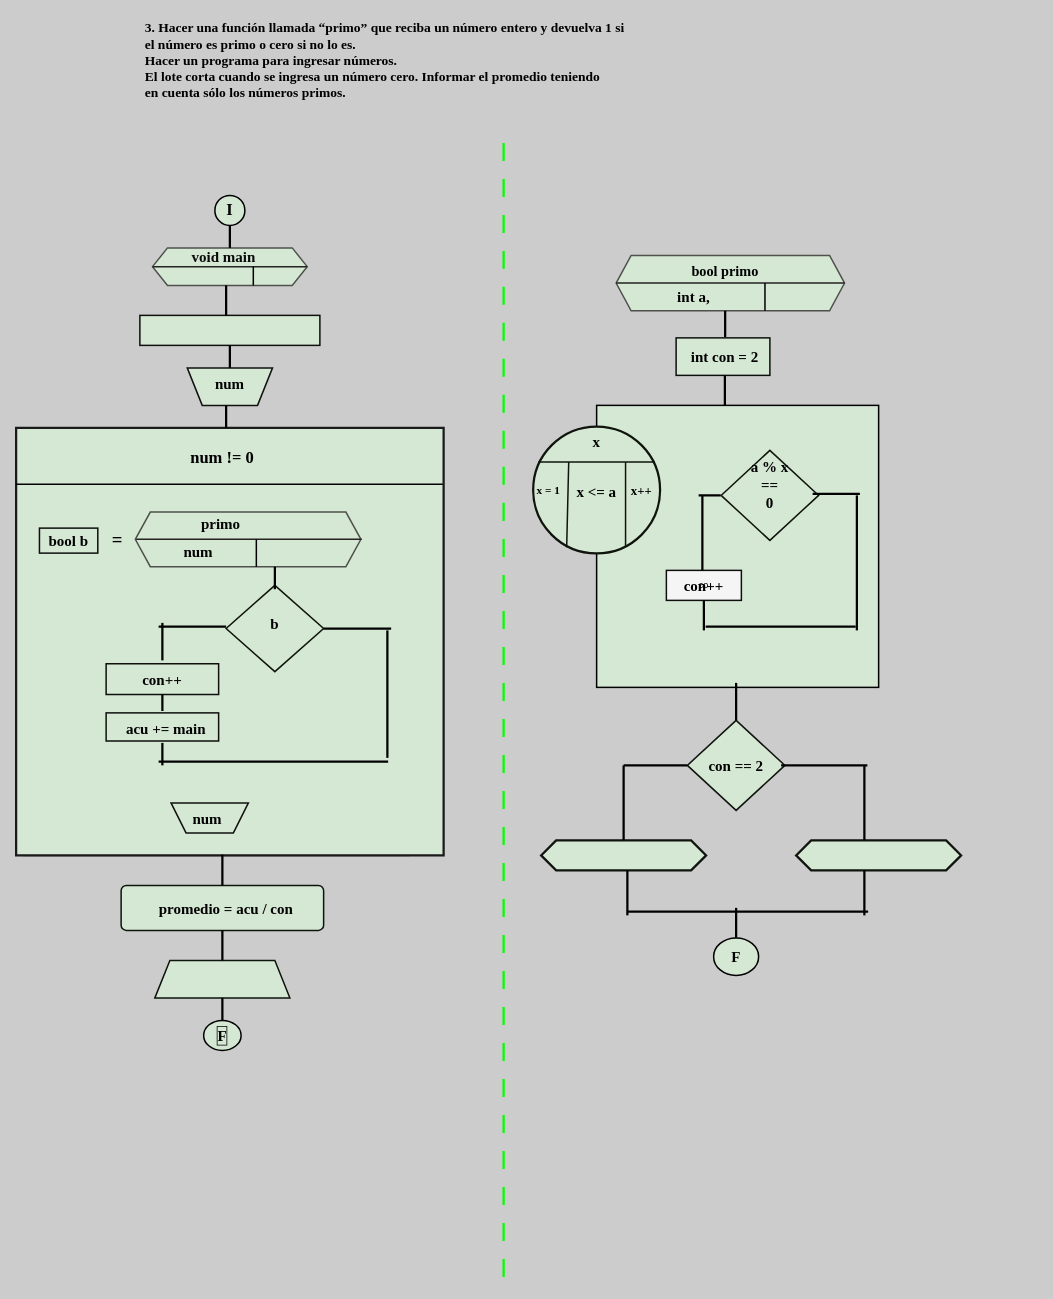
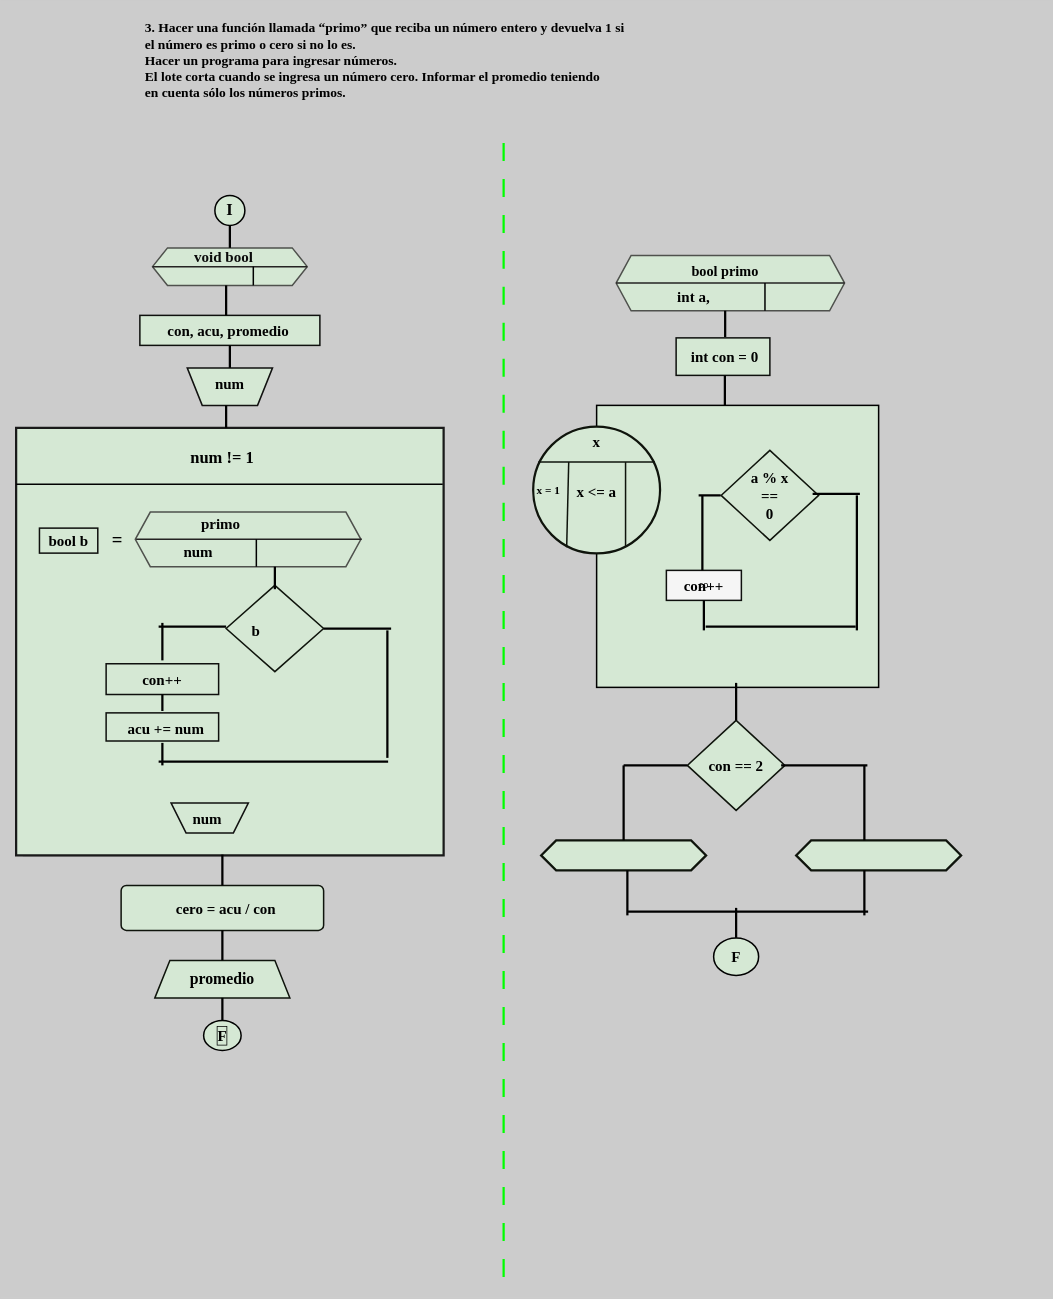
(224, 256) -> (224, 256)
none -> (229, 330)
(725, 357) -> (725, 357)
(222, 458) -> (222, 458)
(770, 484) -> (770, 495)
(641, 492) -> none
(275, 623) -> (256, 630)
(166, 728) -> (166, 728)
(226, 908) -> (226, 908)
none -> (222, 979)
